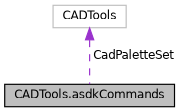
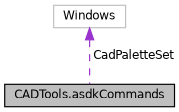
(90, 17) -> (90, 17)
